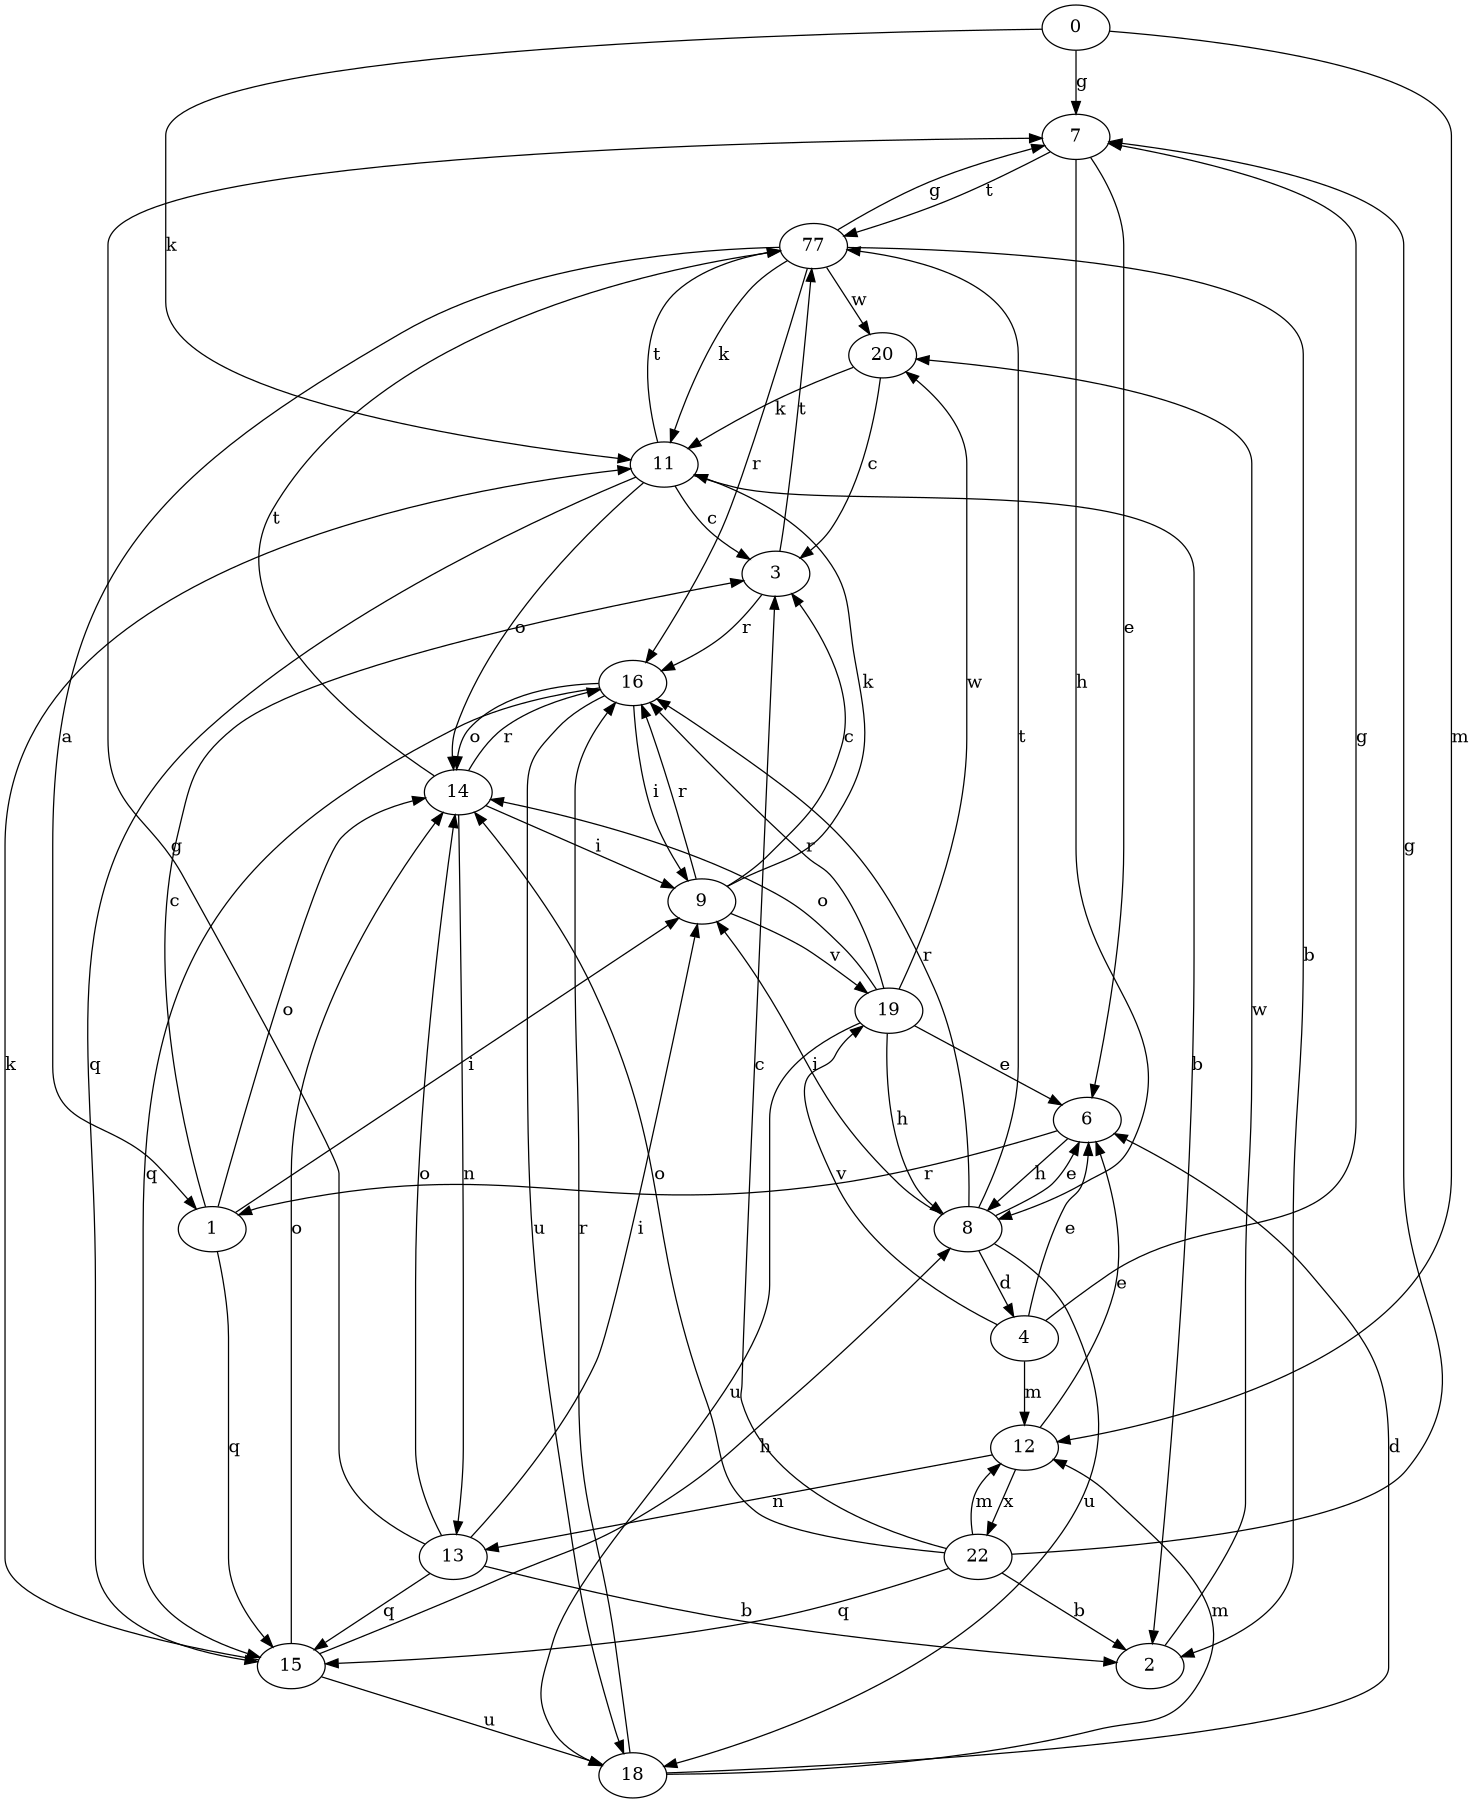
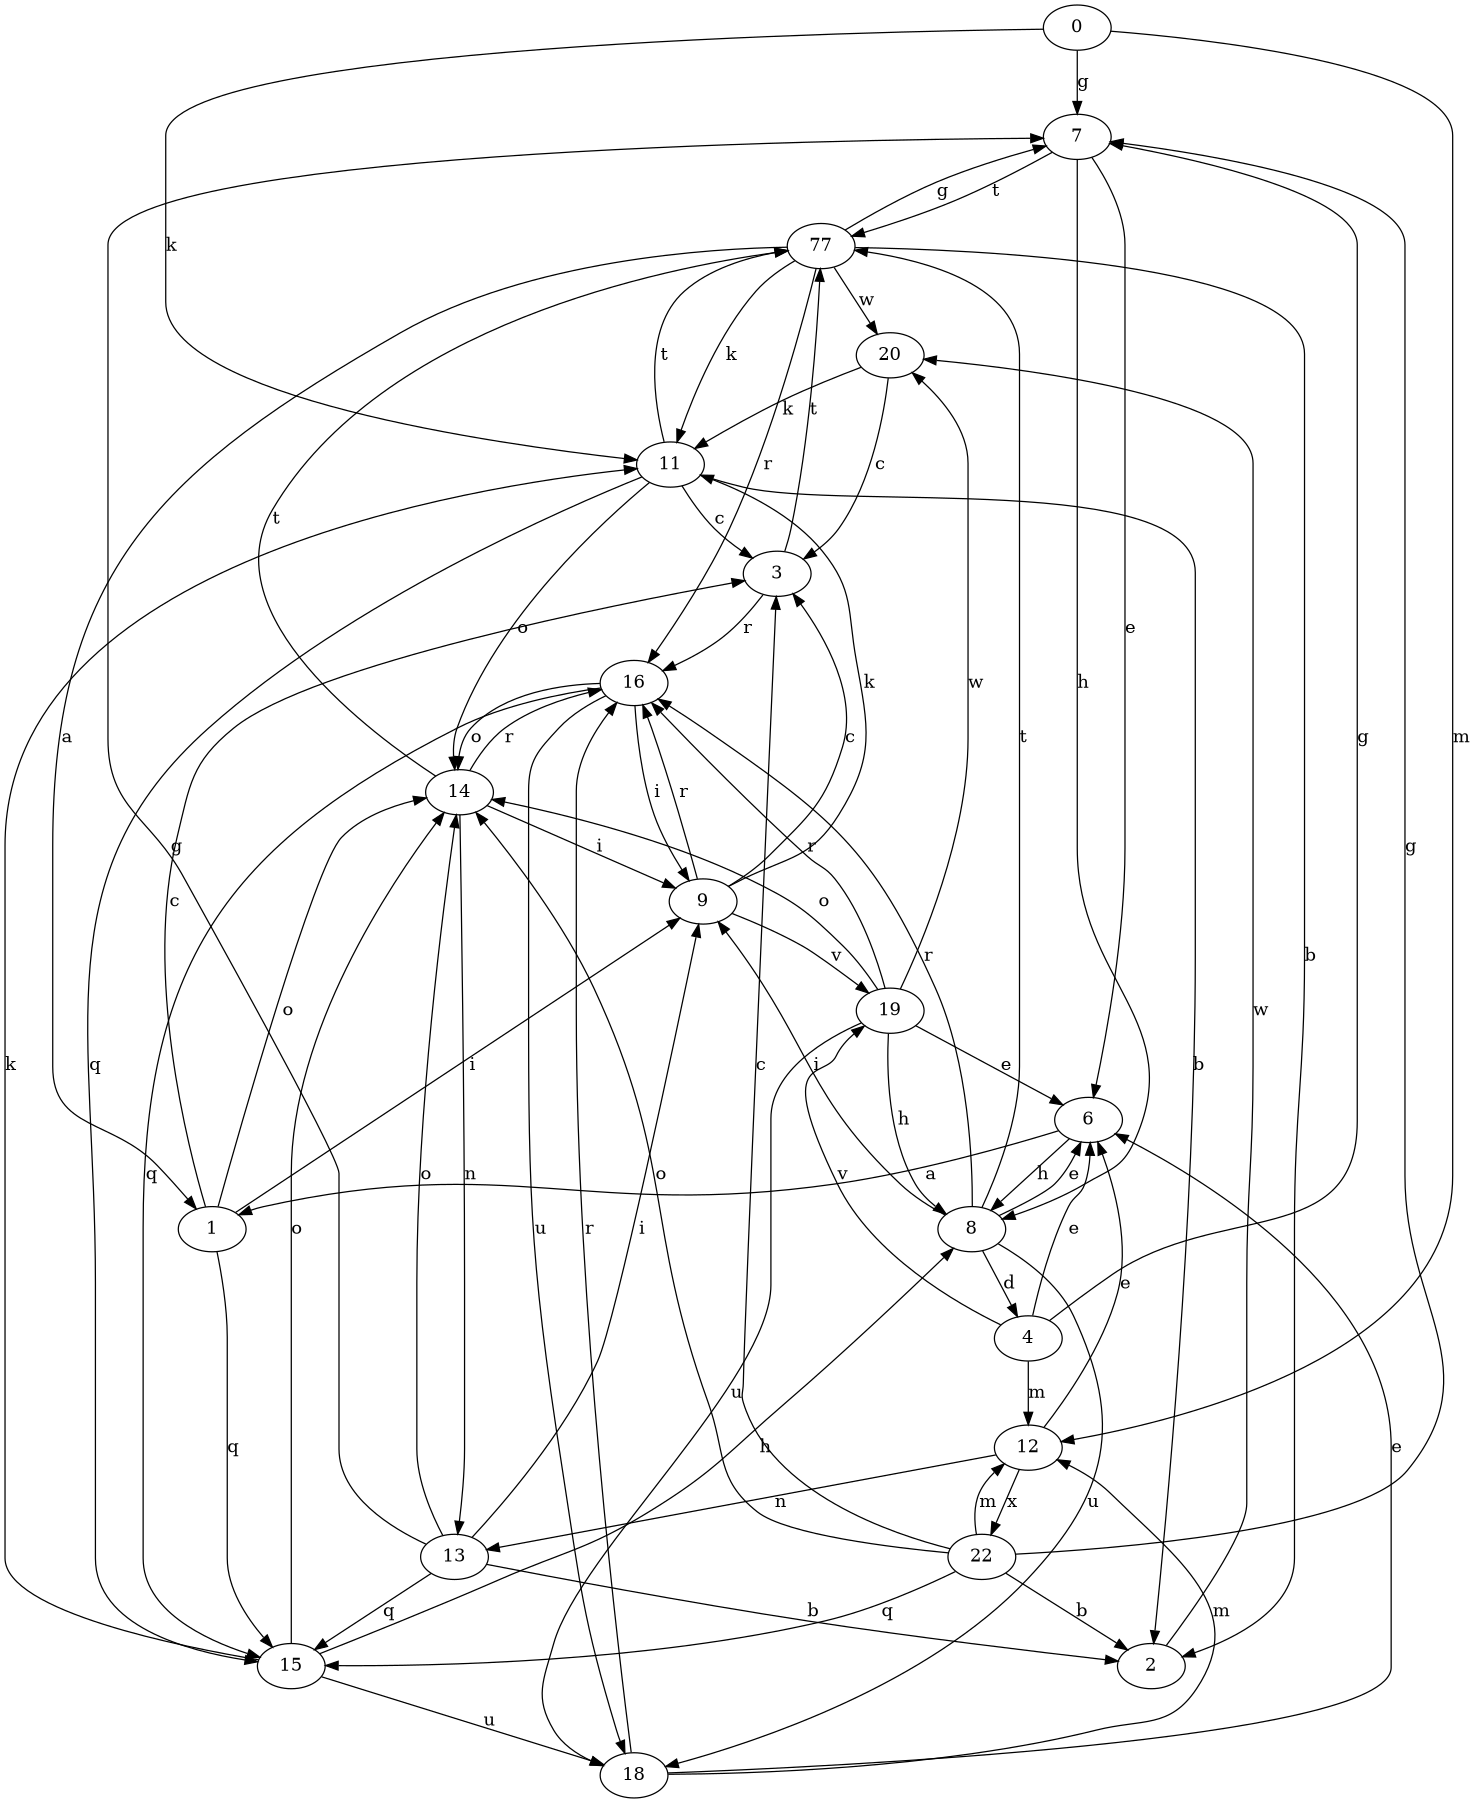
(928, 1175) -> (931, 1175)
(1395, 1448) -> (1397, 1448)
